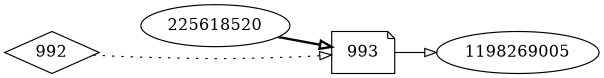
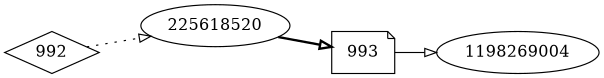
(518, 52) -> (518, 52)
(207, 59) -> (113, 43)
